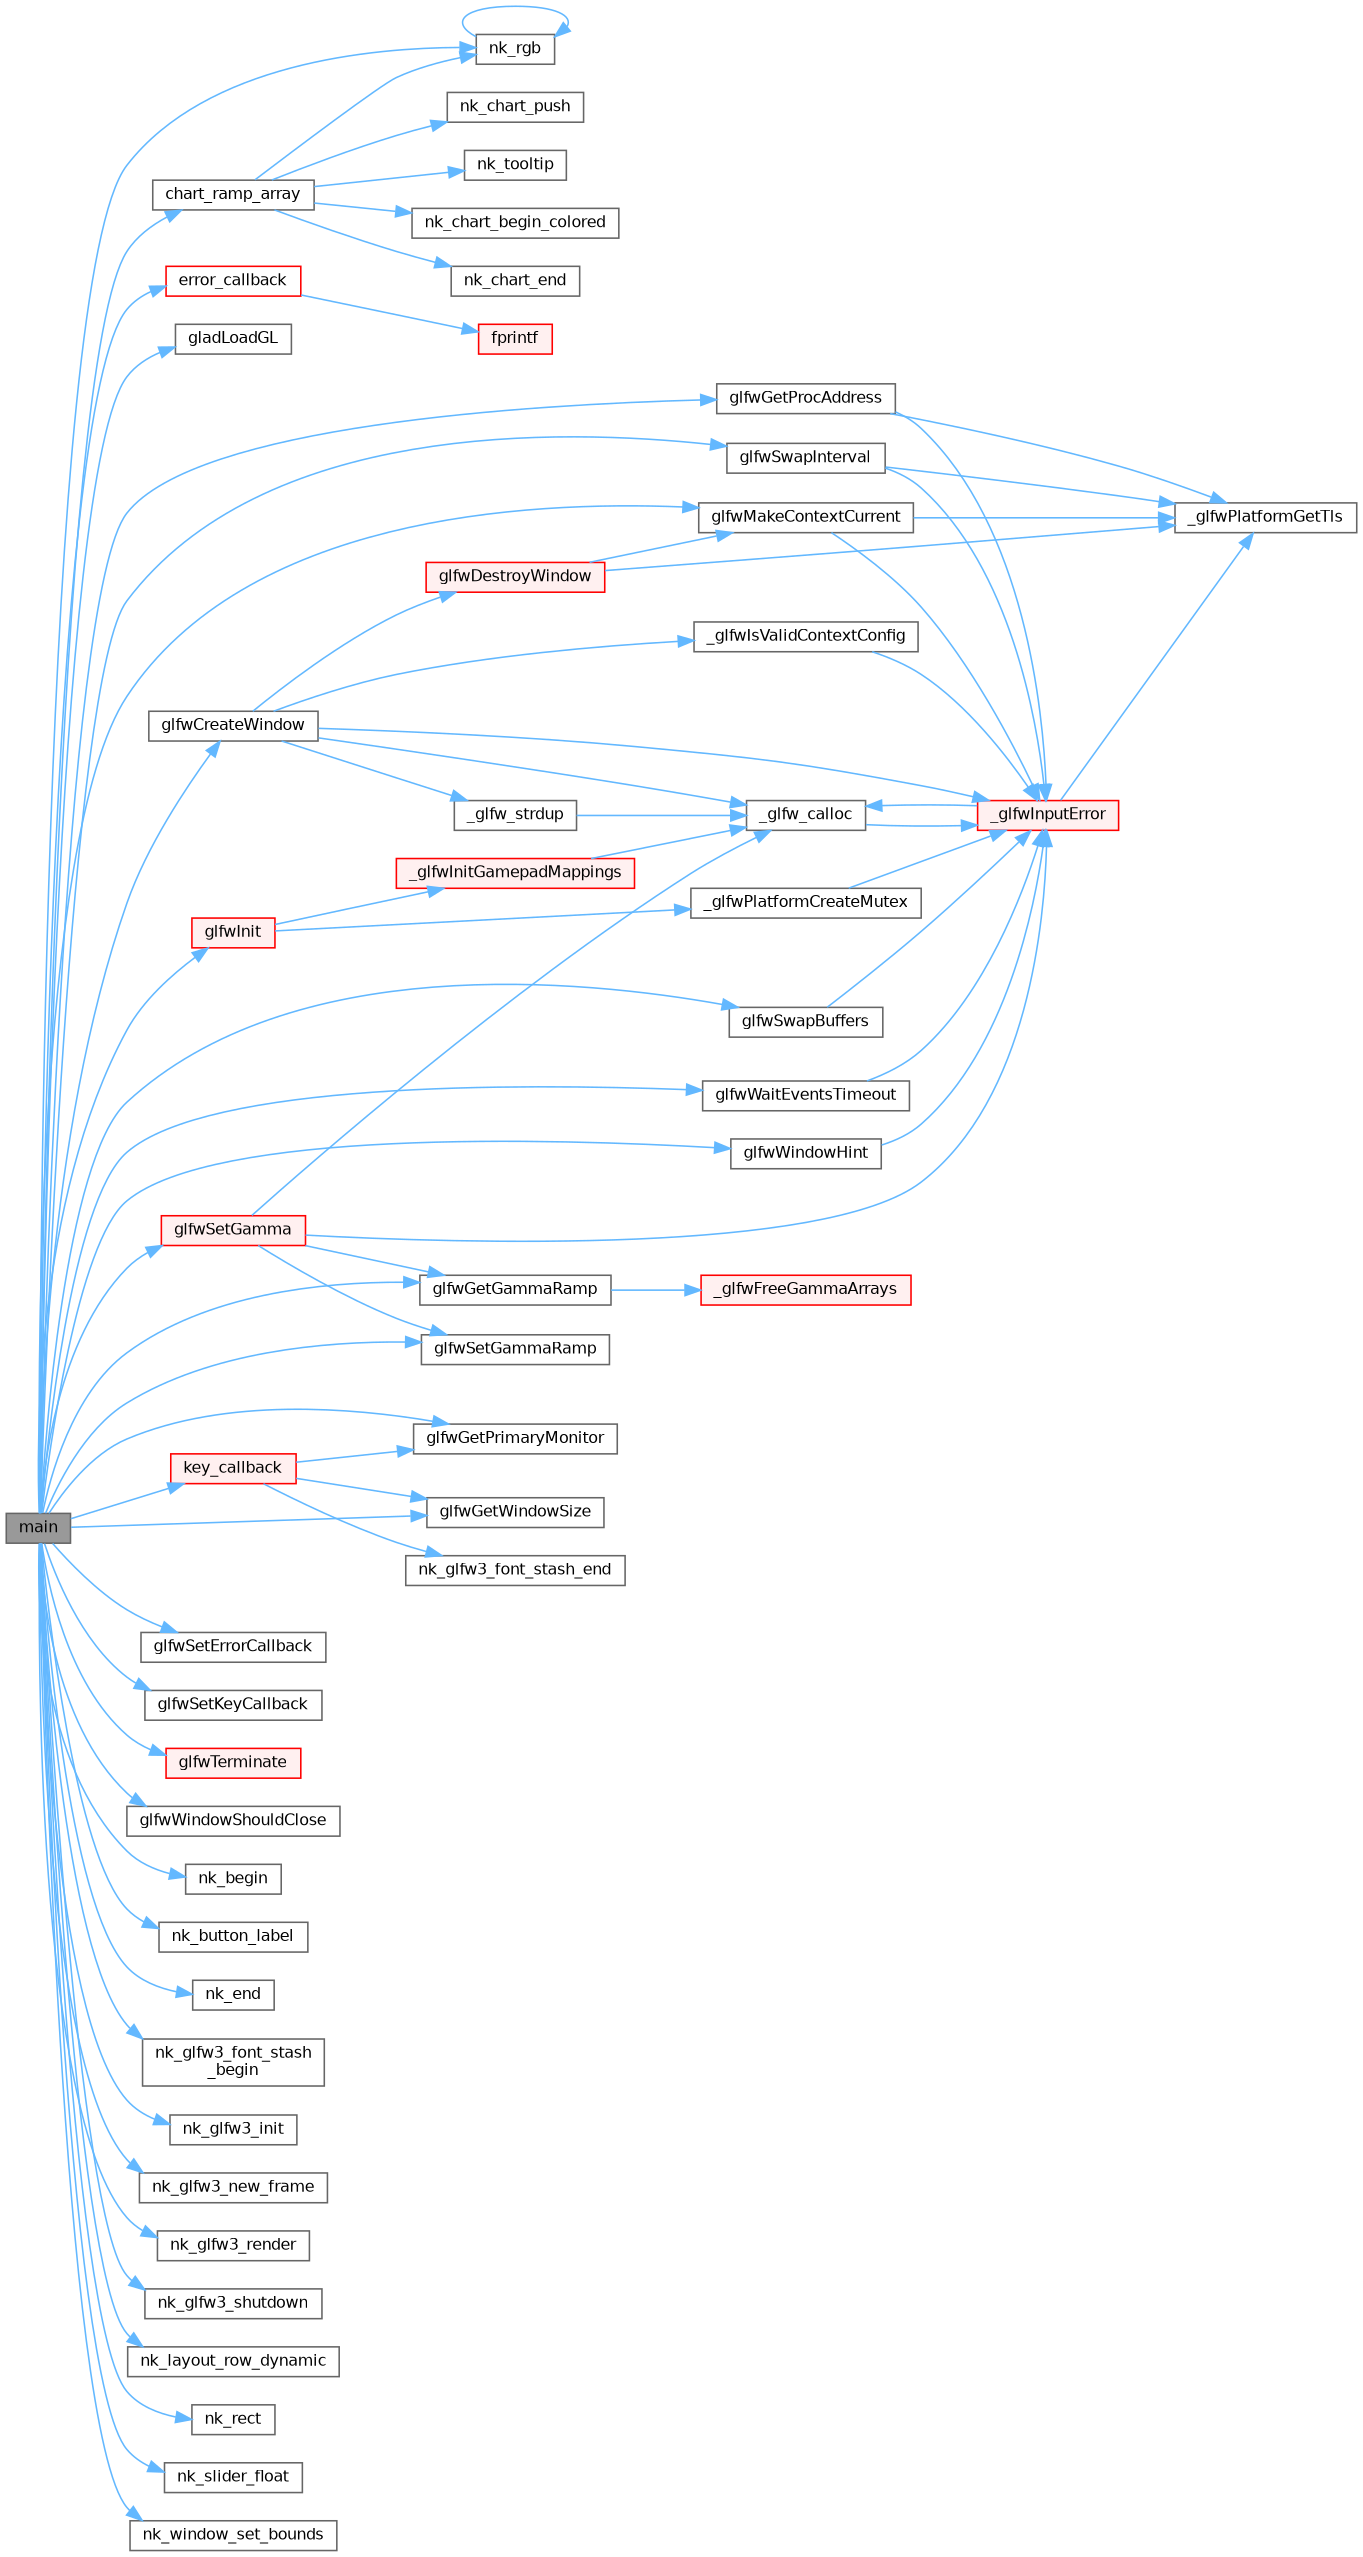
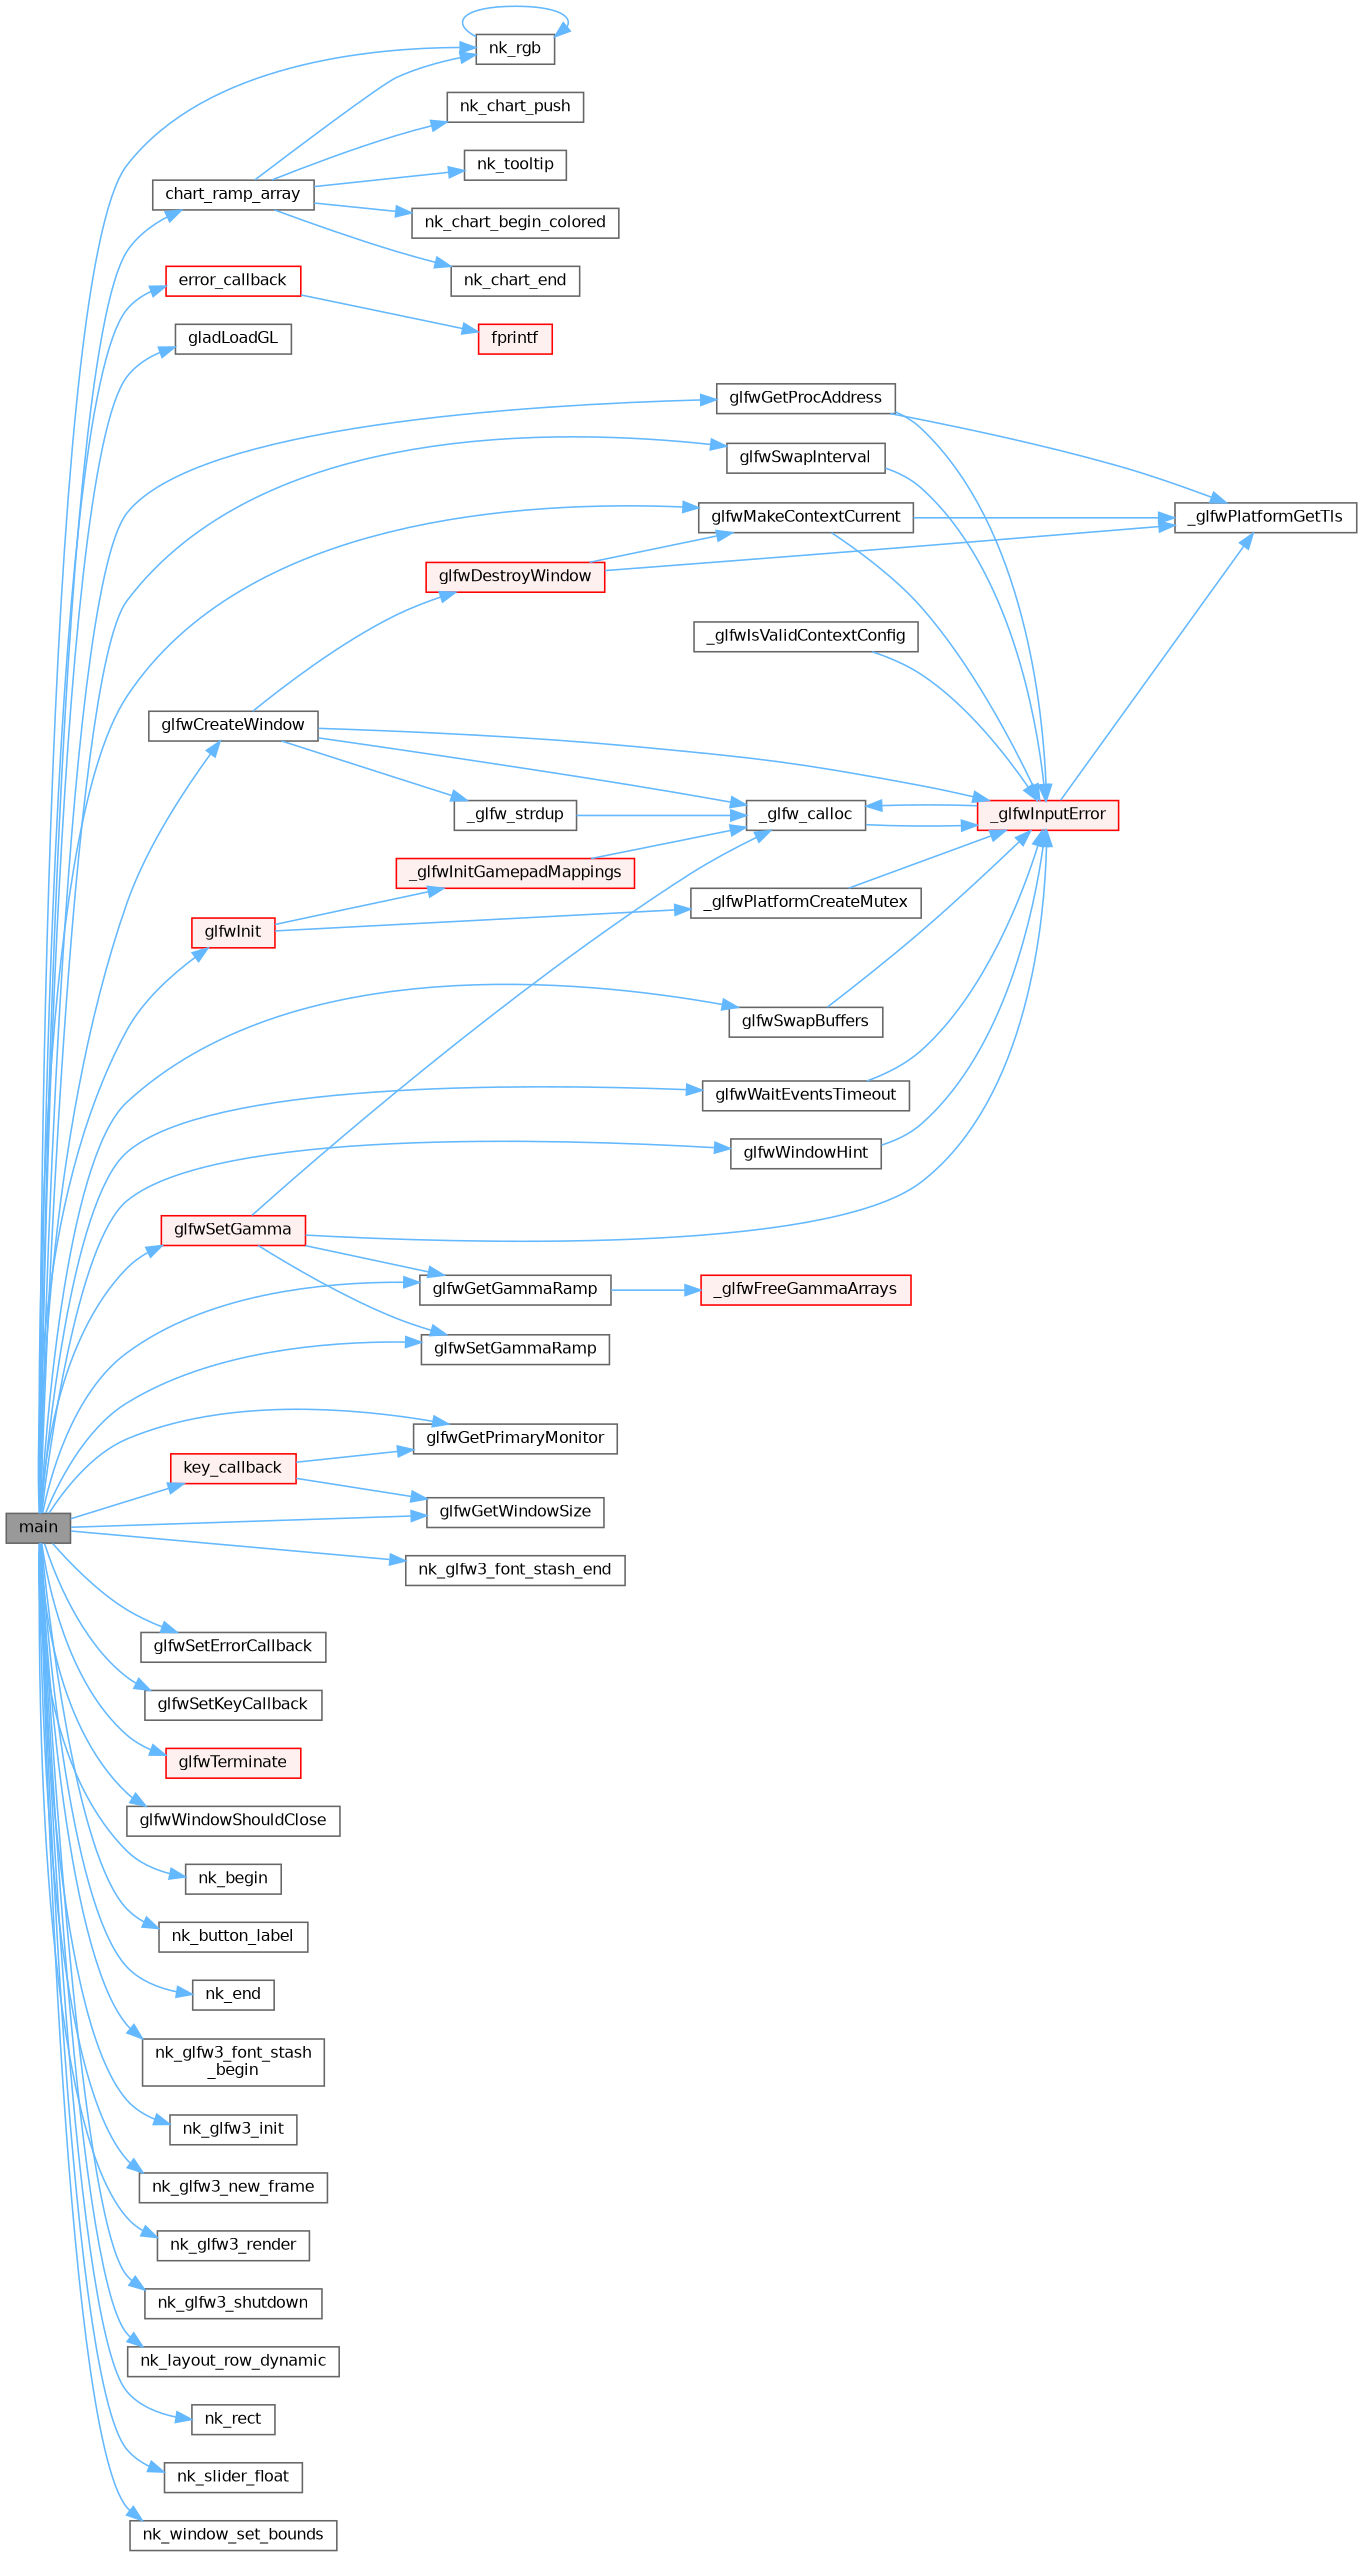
(1023, 483) -> none
(473, 661) -> none
(359, 1528) -> (230, 1545)
